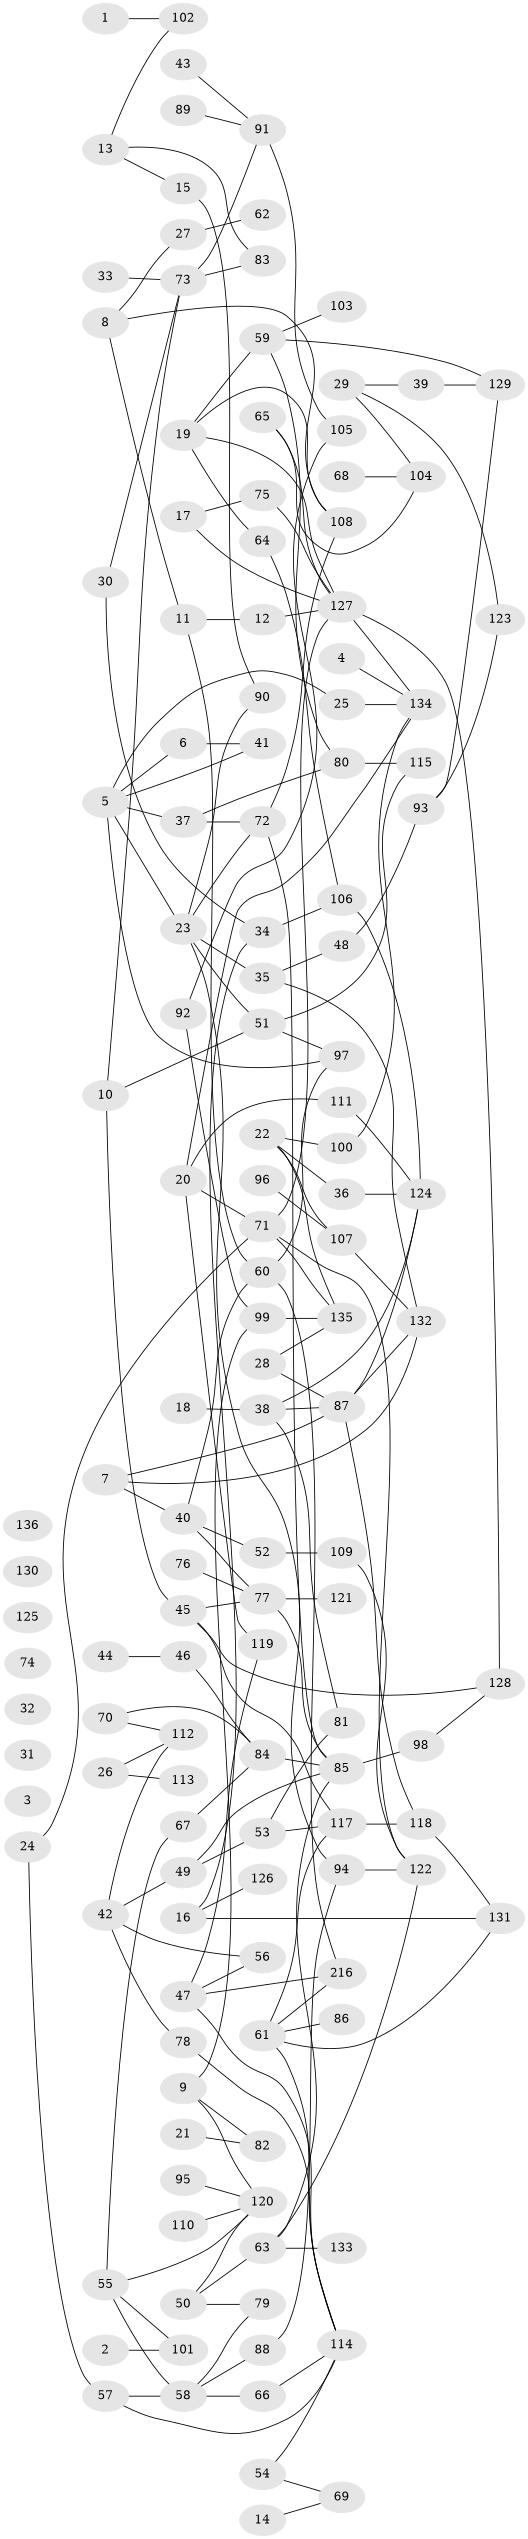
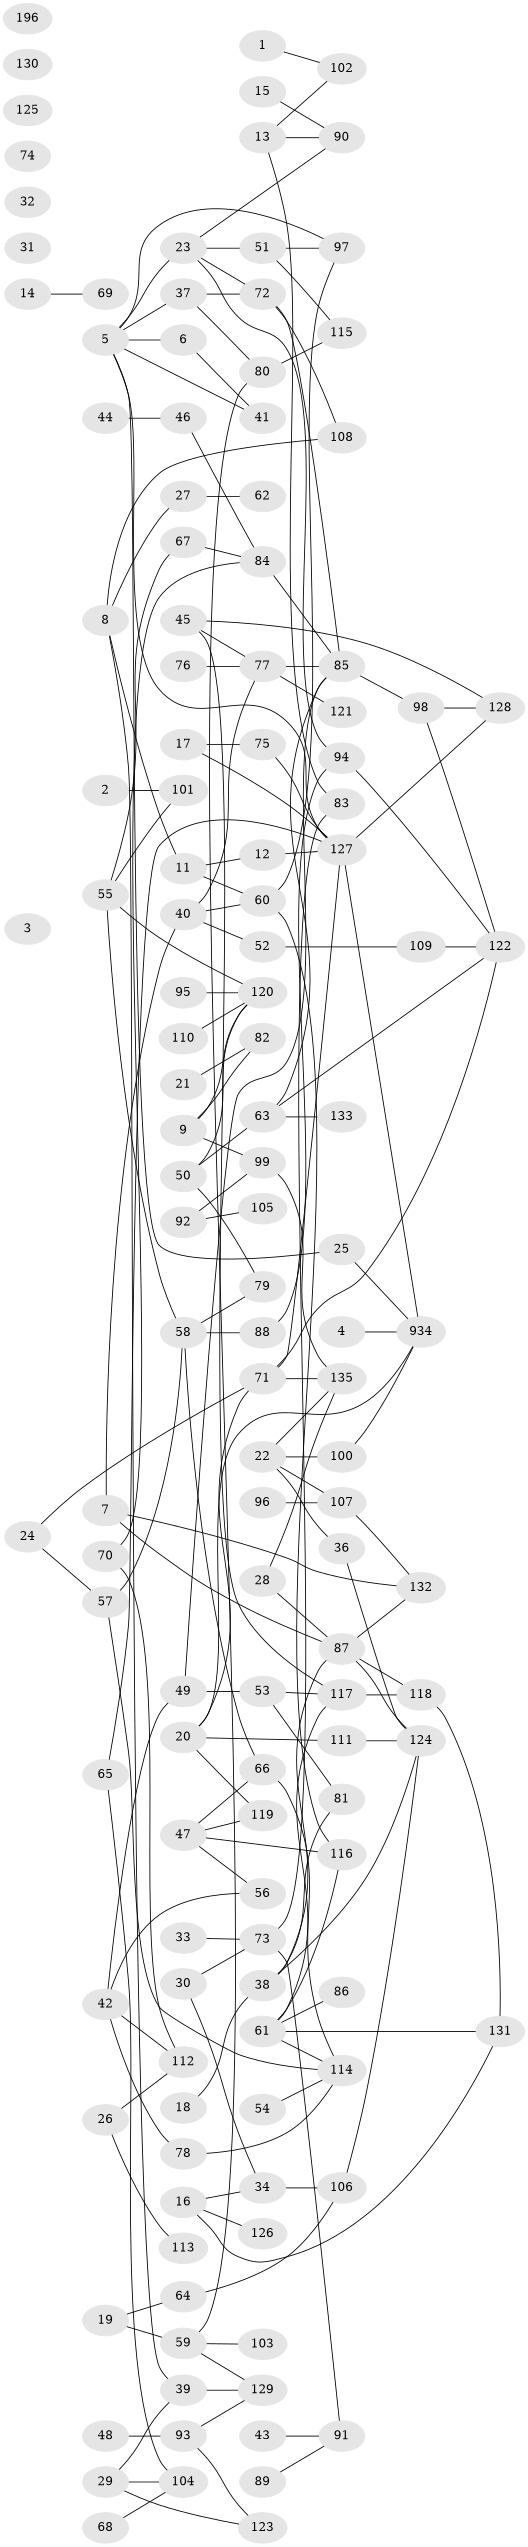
(144, 169) -> (302, 138)
(296, 283) -> none
(296, 404) -> none
(290, 476) -> (148, 668)
(421, 705) -> (421, 1332)
none -> (462, 827)
(263, 978) -> none
(106, 1096) -> none
(28, 1526) -> (28, 19)
none -> (134, 1640)
(342, 1974) -> (342, 1855)
(298, 2113) -> (223, 1802)
(302, 2486) -> none
